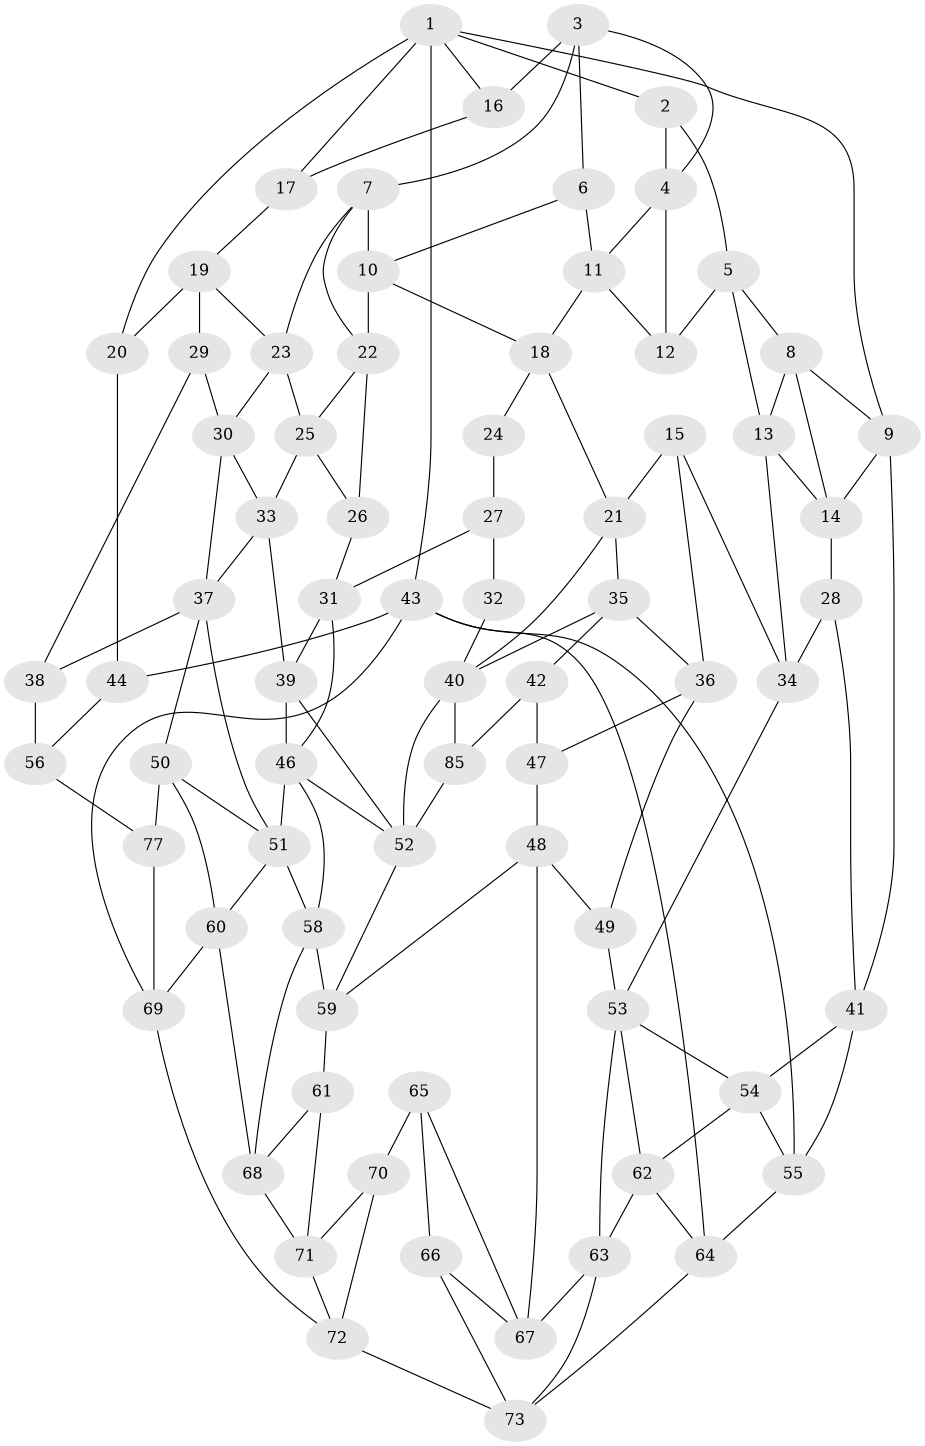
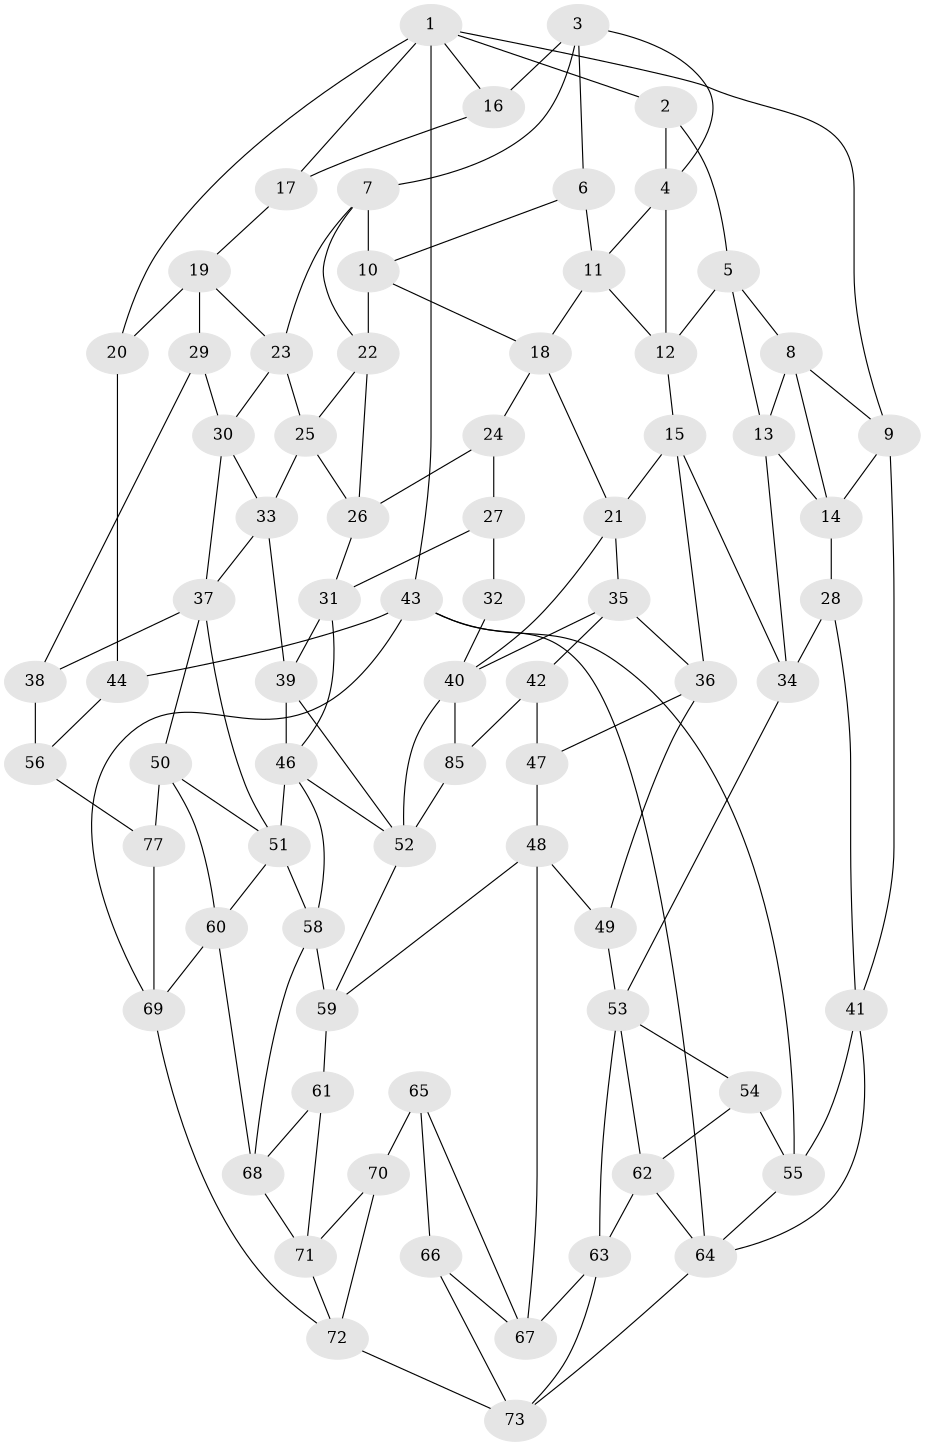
none -> (670, 395)
none -> (421, 479)
(803, 1051) -> (849, 1171)
